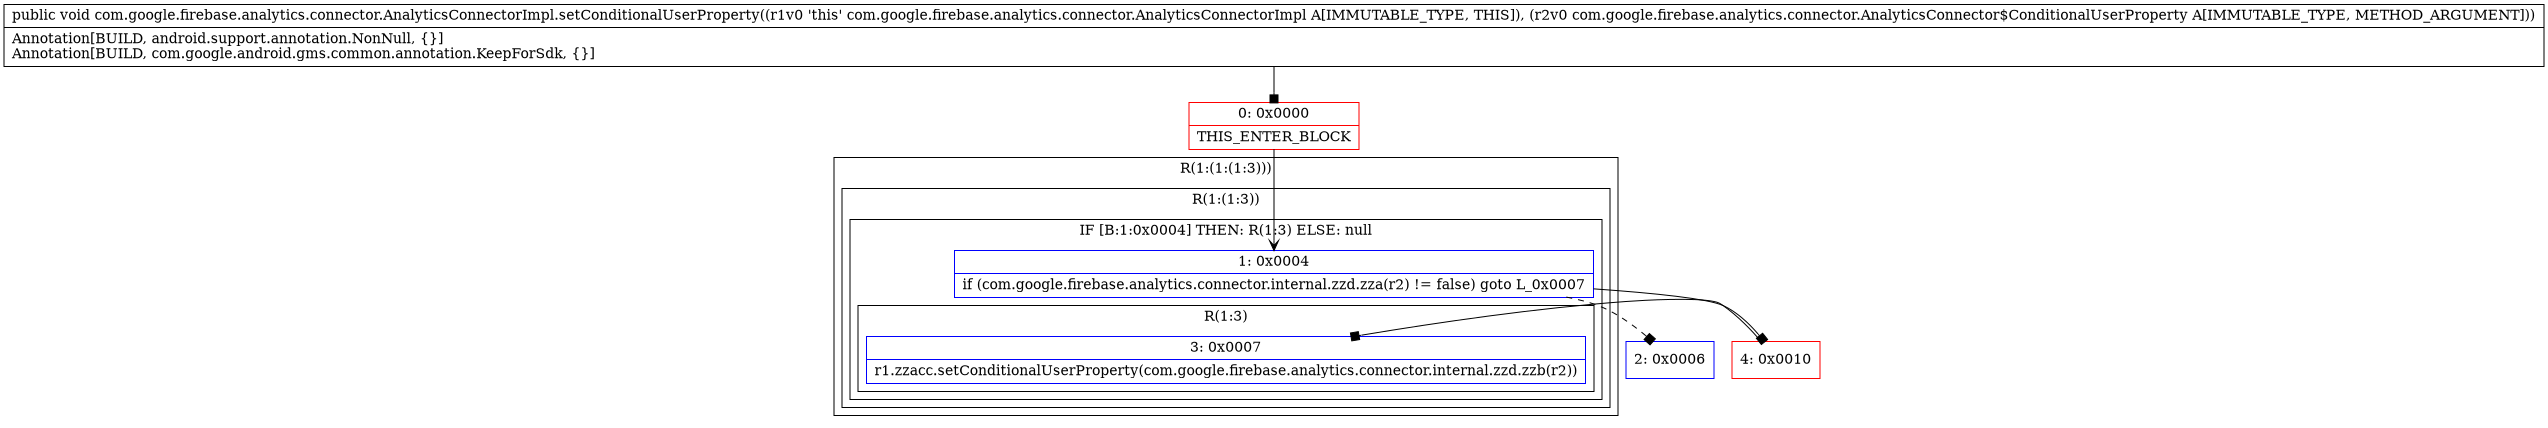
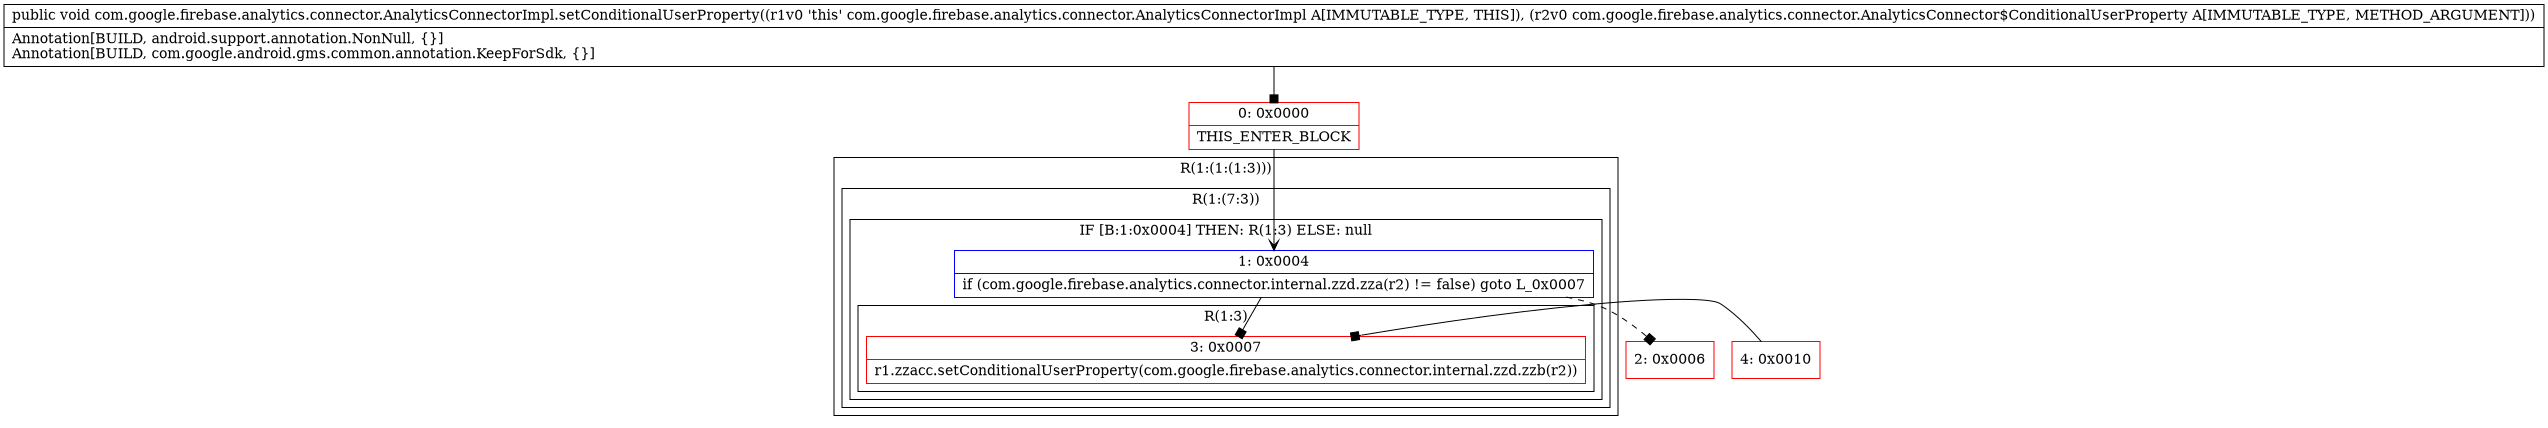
(1226, 200) -> (1226, 200)
(1651, 294) -> (1253, 313)
(1226, 360) -> (1226, 360)
(1670, 360) -> (1670, 360)
